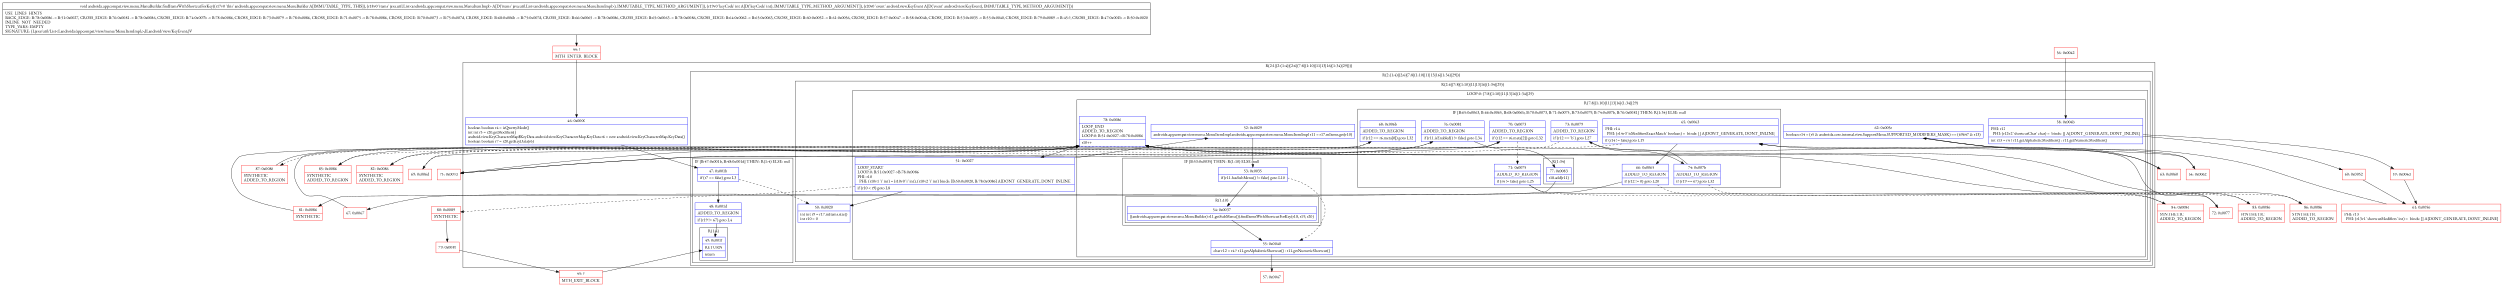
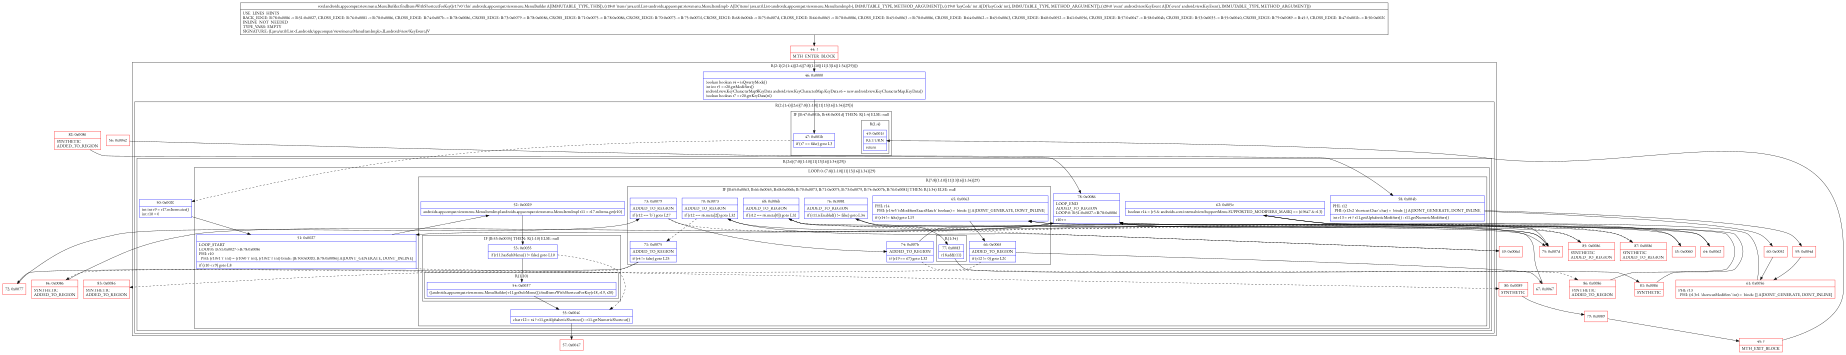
(1006, 147) -> none
(1896, 156) -> none
(878, 198) -> (220, 225)
(718, 213) -> none
none -> (1169, 226)
